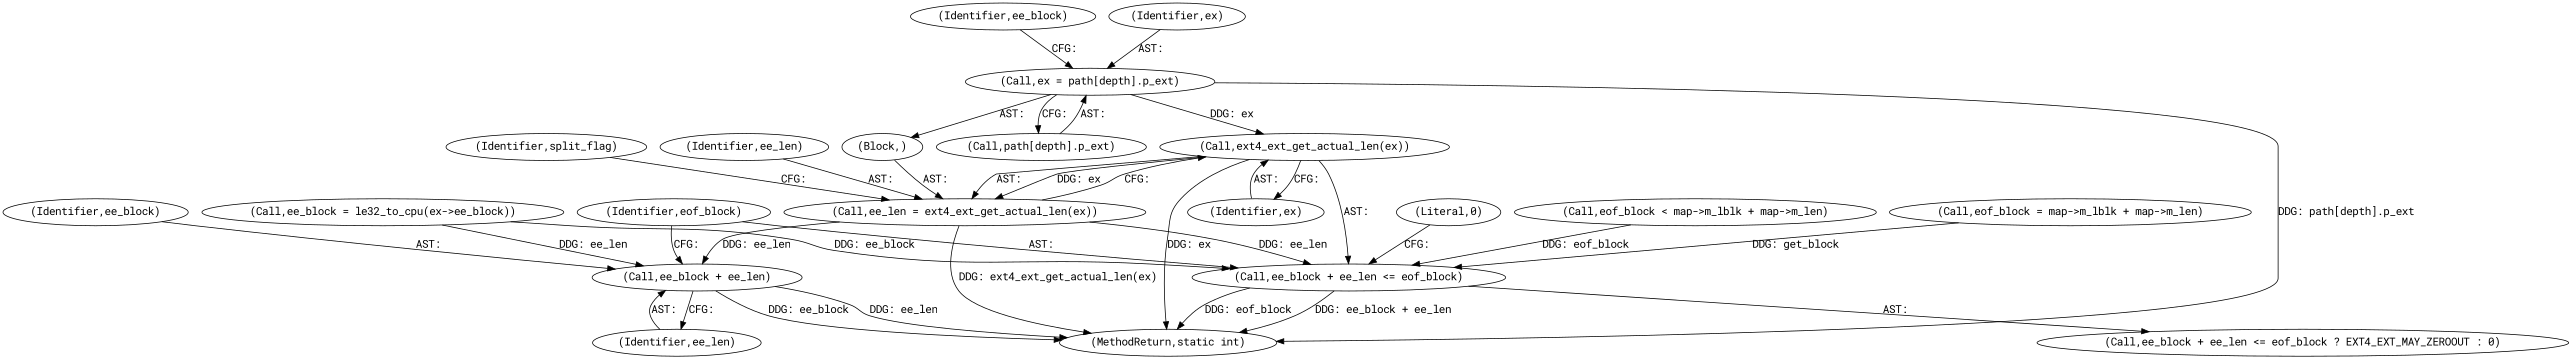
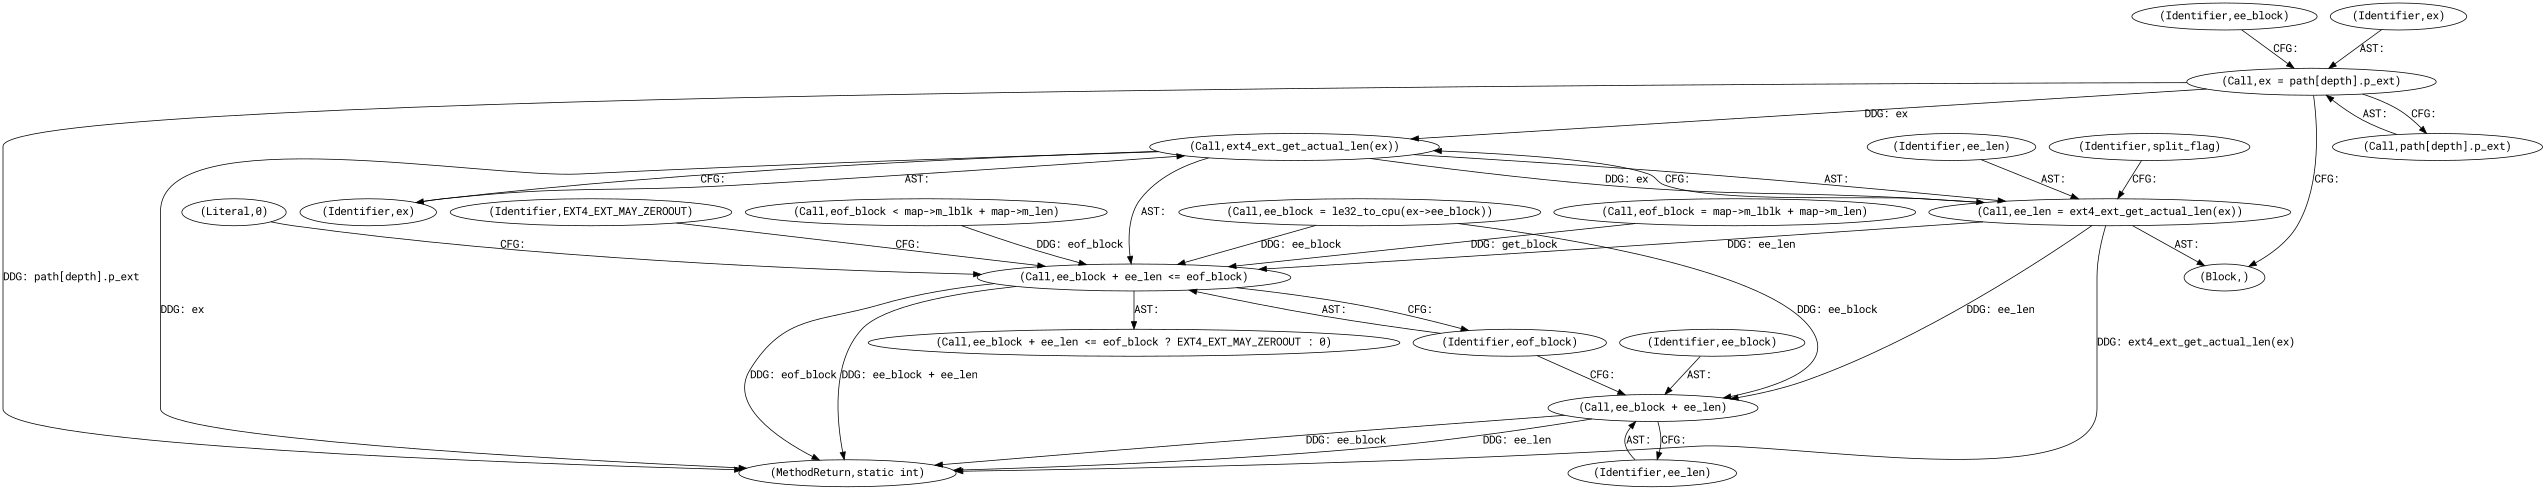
(1015, 114) -> (2330, 180)
(914, 178) -> (2165, 244)
none -> (591, 212)
(593, 245) -> (1838, 310)
none -> (1350, 303)
